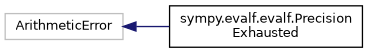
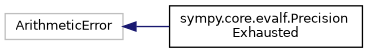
(266, 27) -> (266, 27)
